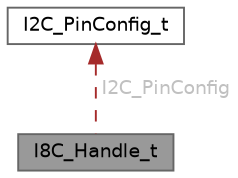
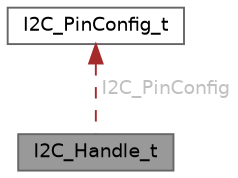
(96, 152) -> (96, 152)
